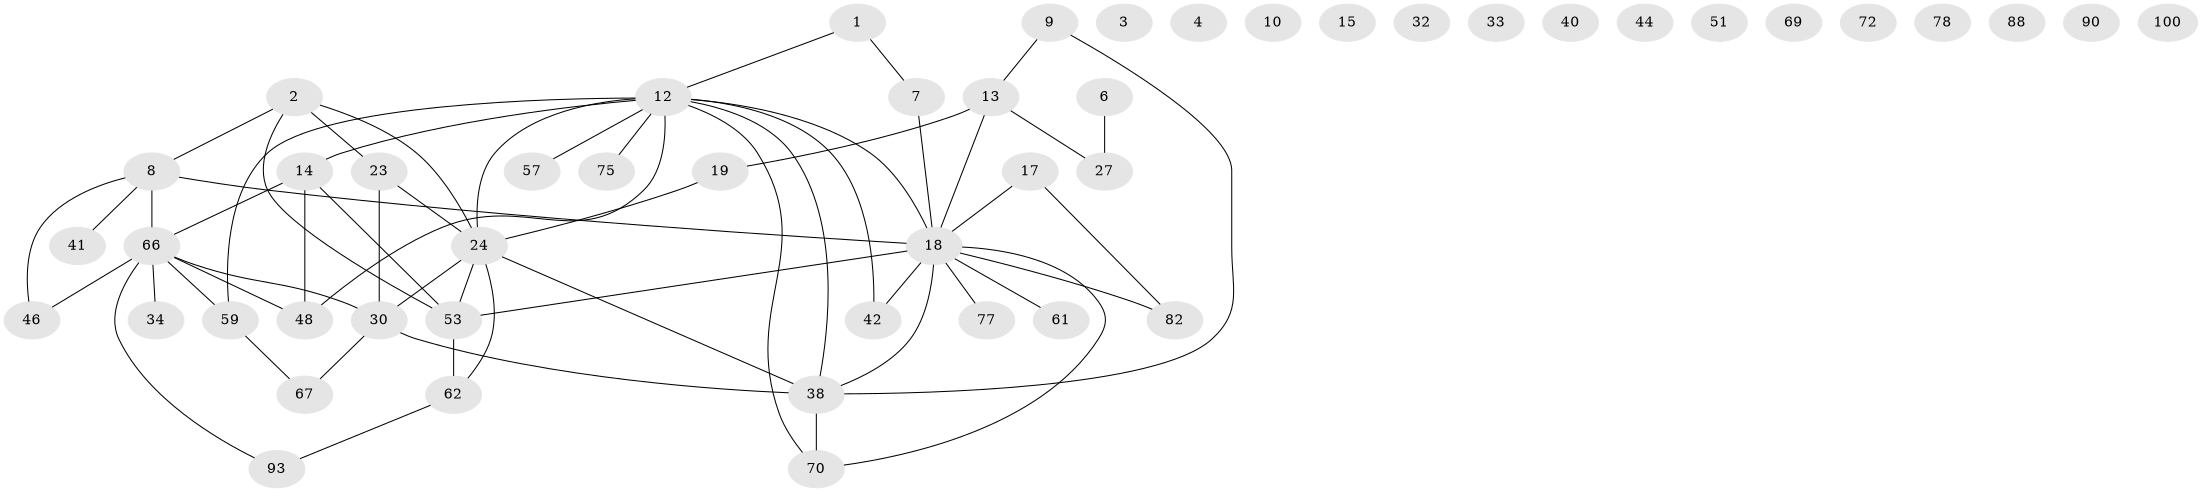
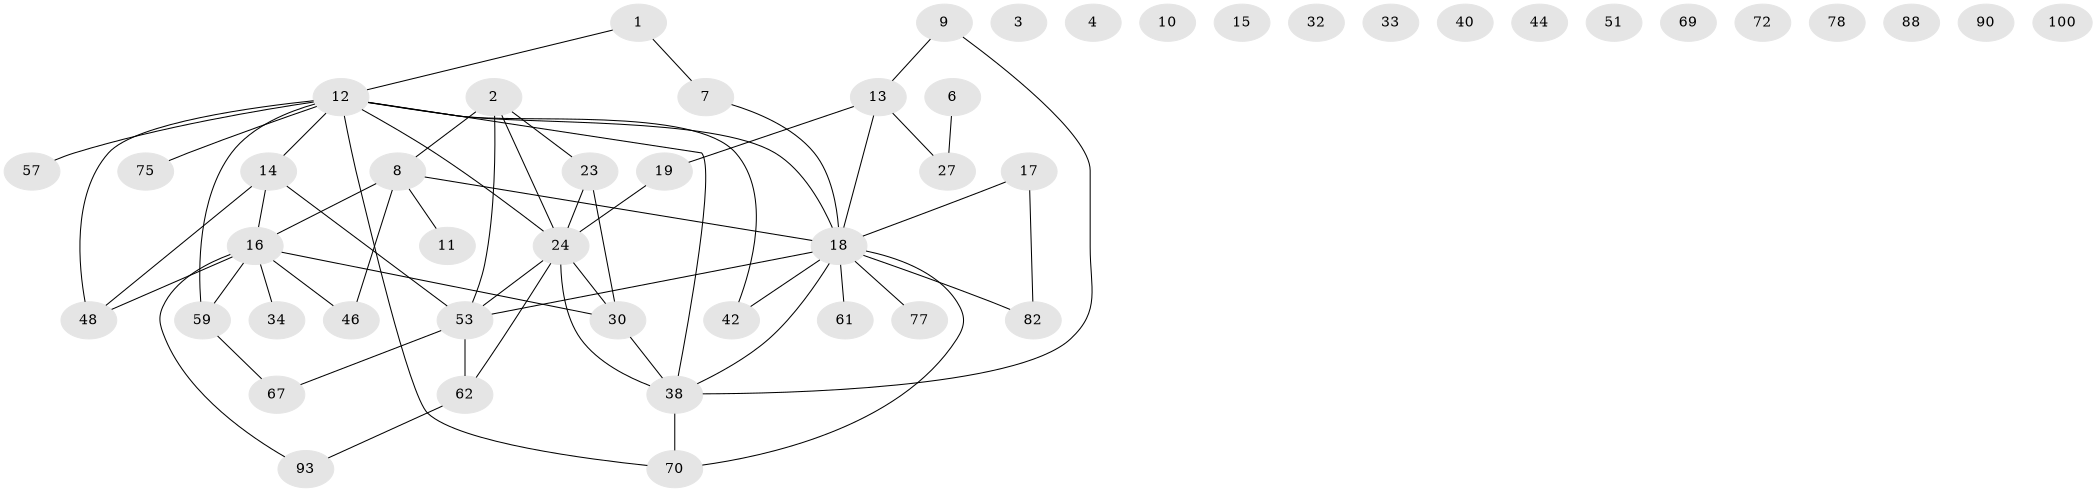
(78, 246) -> (447, 246)
(152, 246) -> (255, 246)
(342, 357) -> (371, 358)
